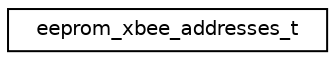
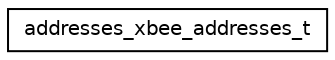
(168, 30) -> (168, 30)
